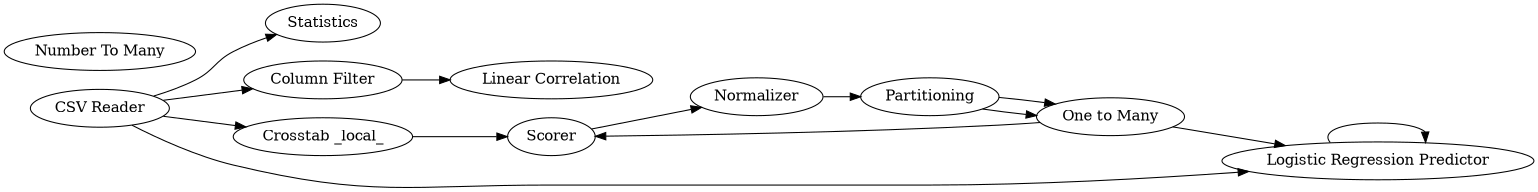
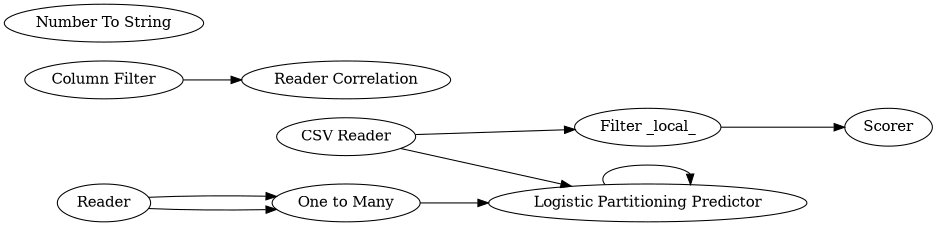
(323, 23) -> none
(100, 52) -> (104, 23)
(551, 80) -> (346, 80)
(203, 95) -> none
(757, 97) -> none
(930, 97) -> (104, 203)
(823, 132) -> none
(323, 137) -> (648, 127)
(1378, 161) -> (648, 203)
